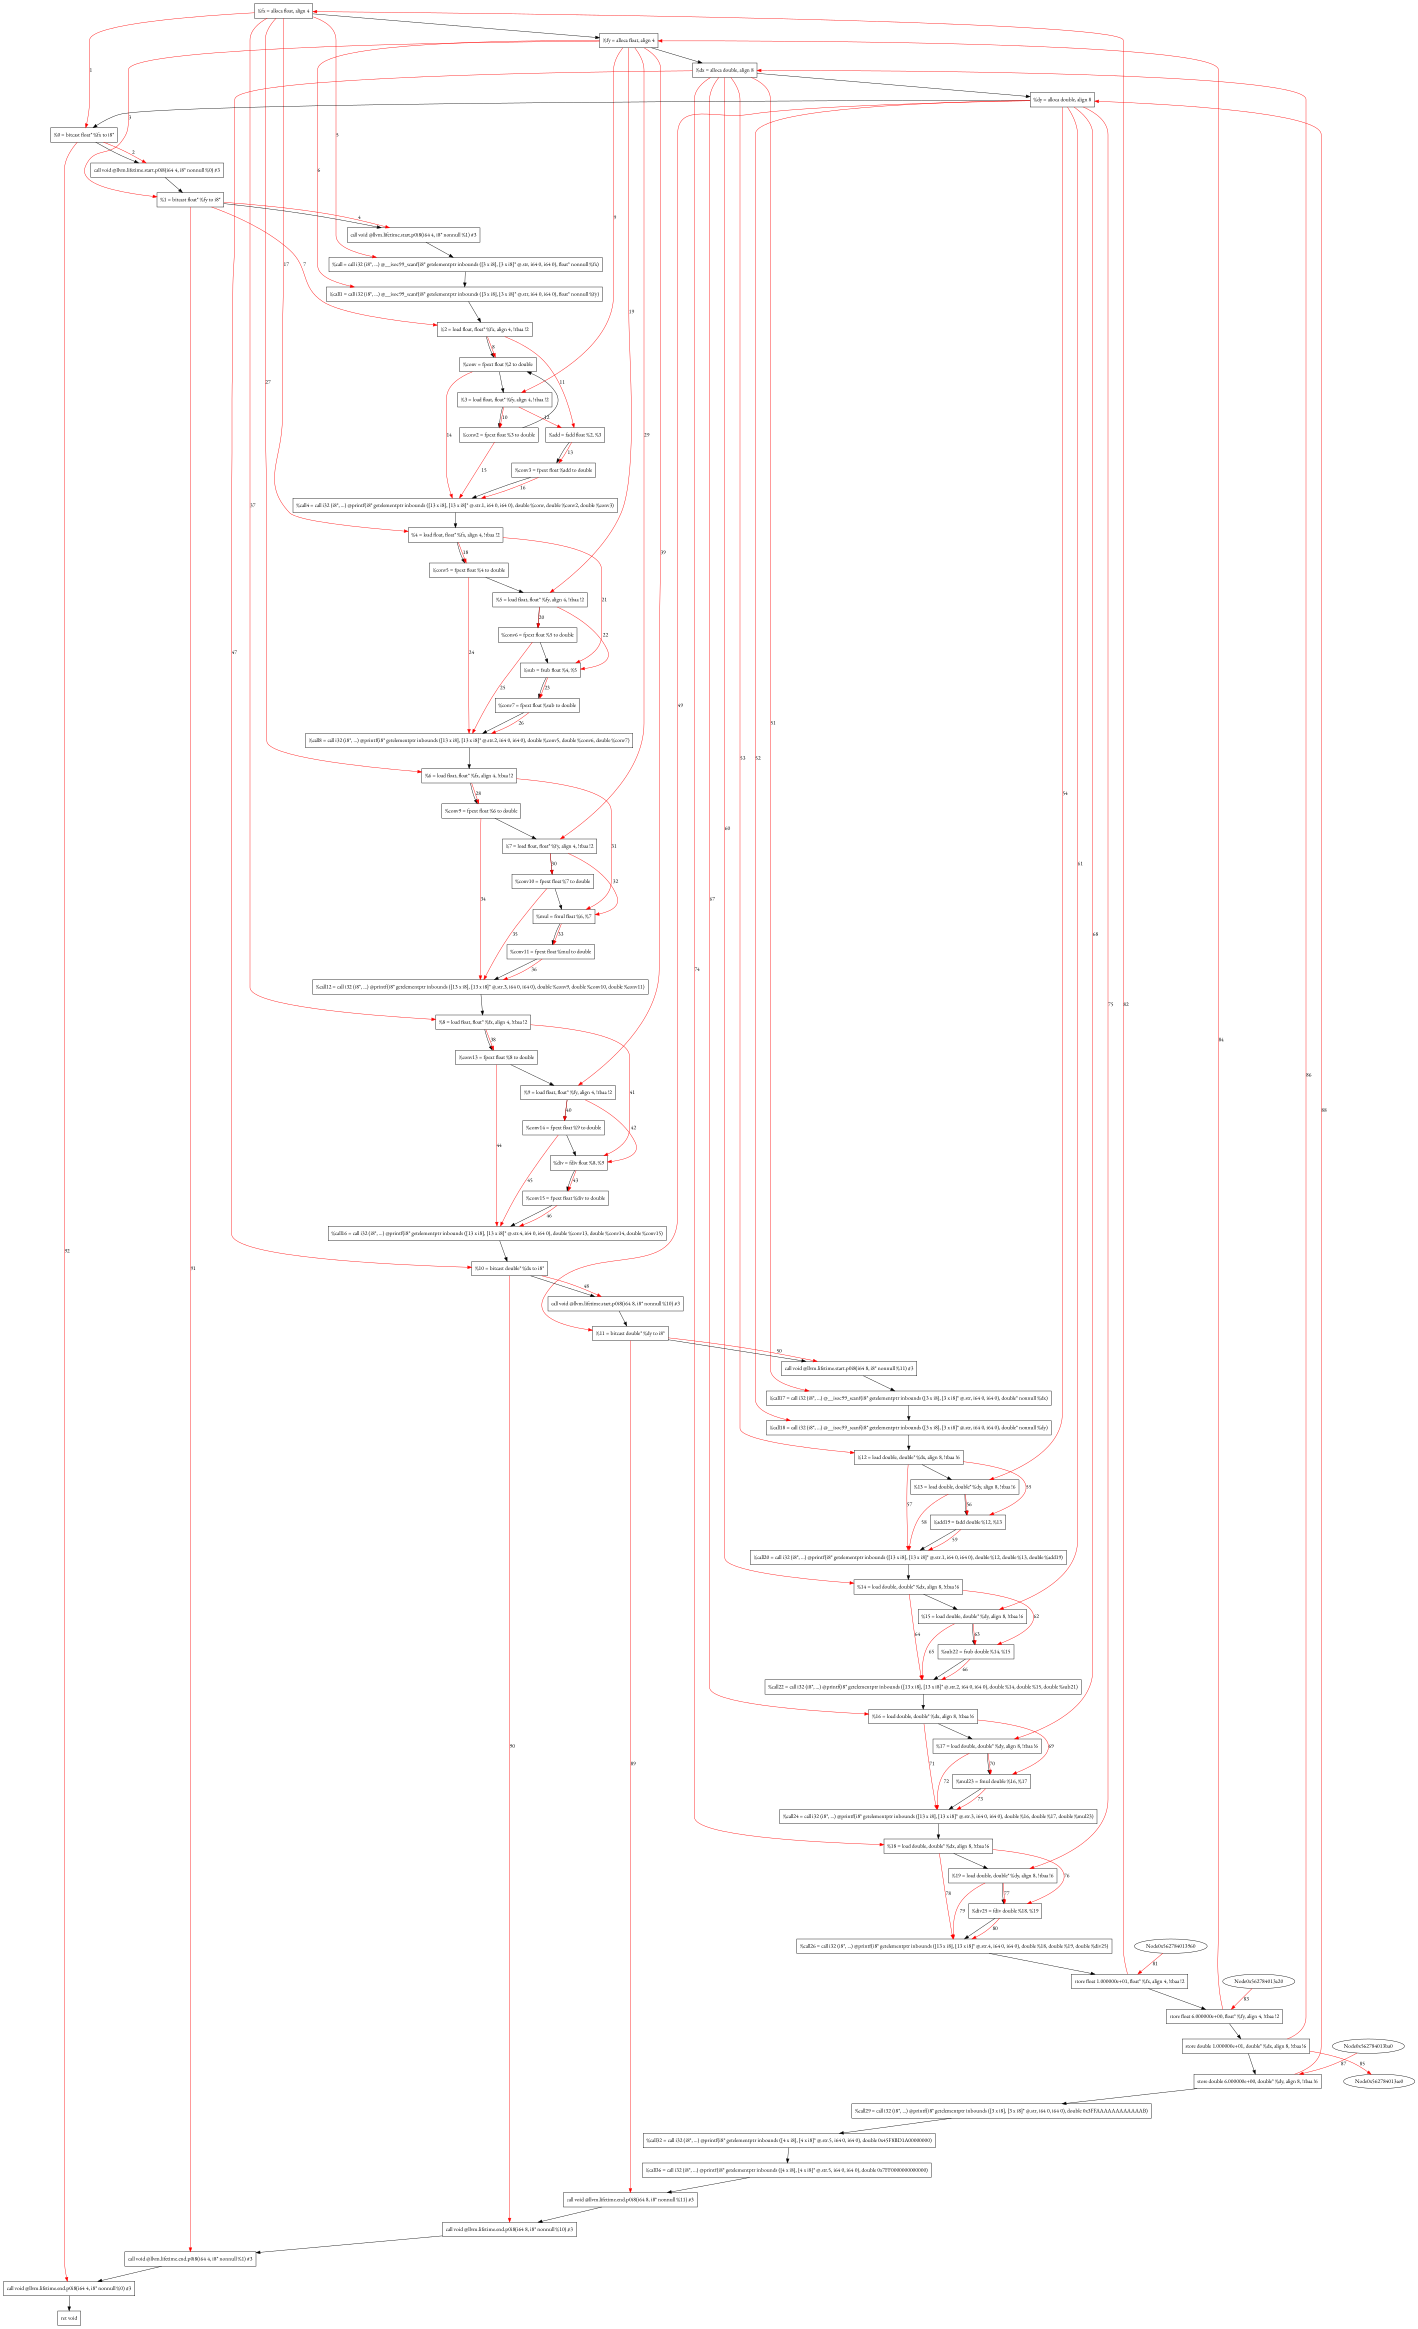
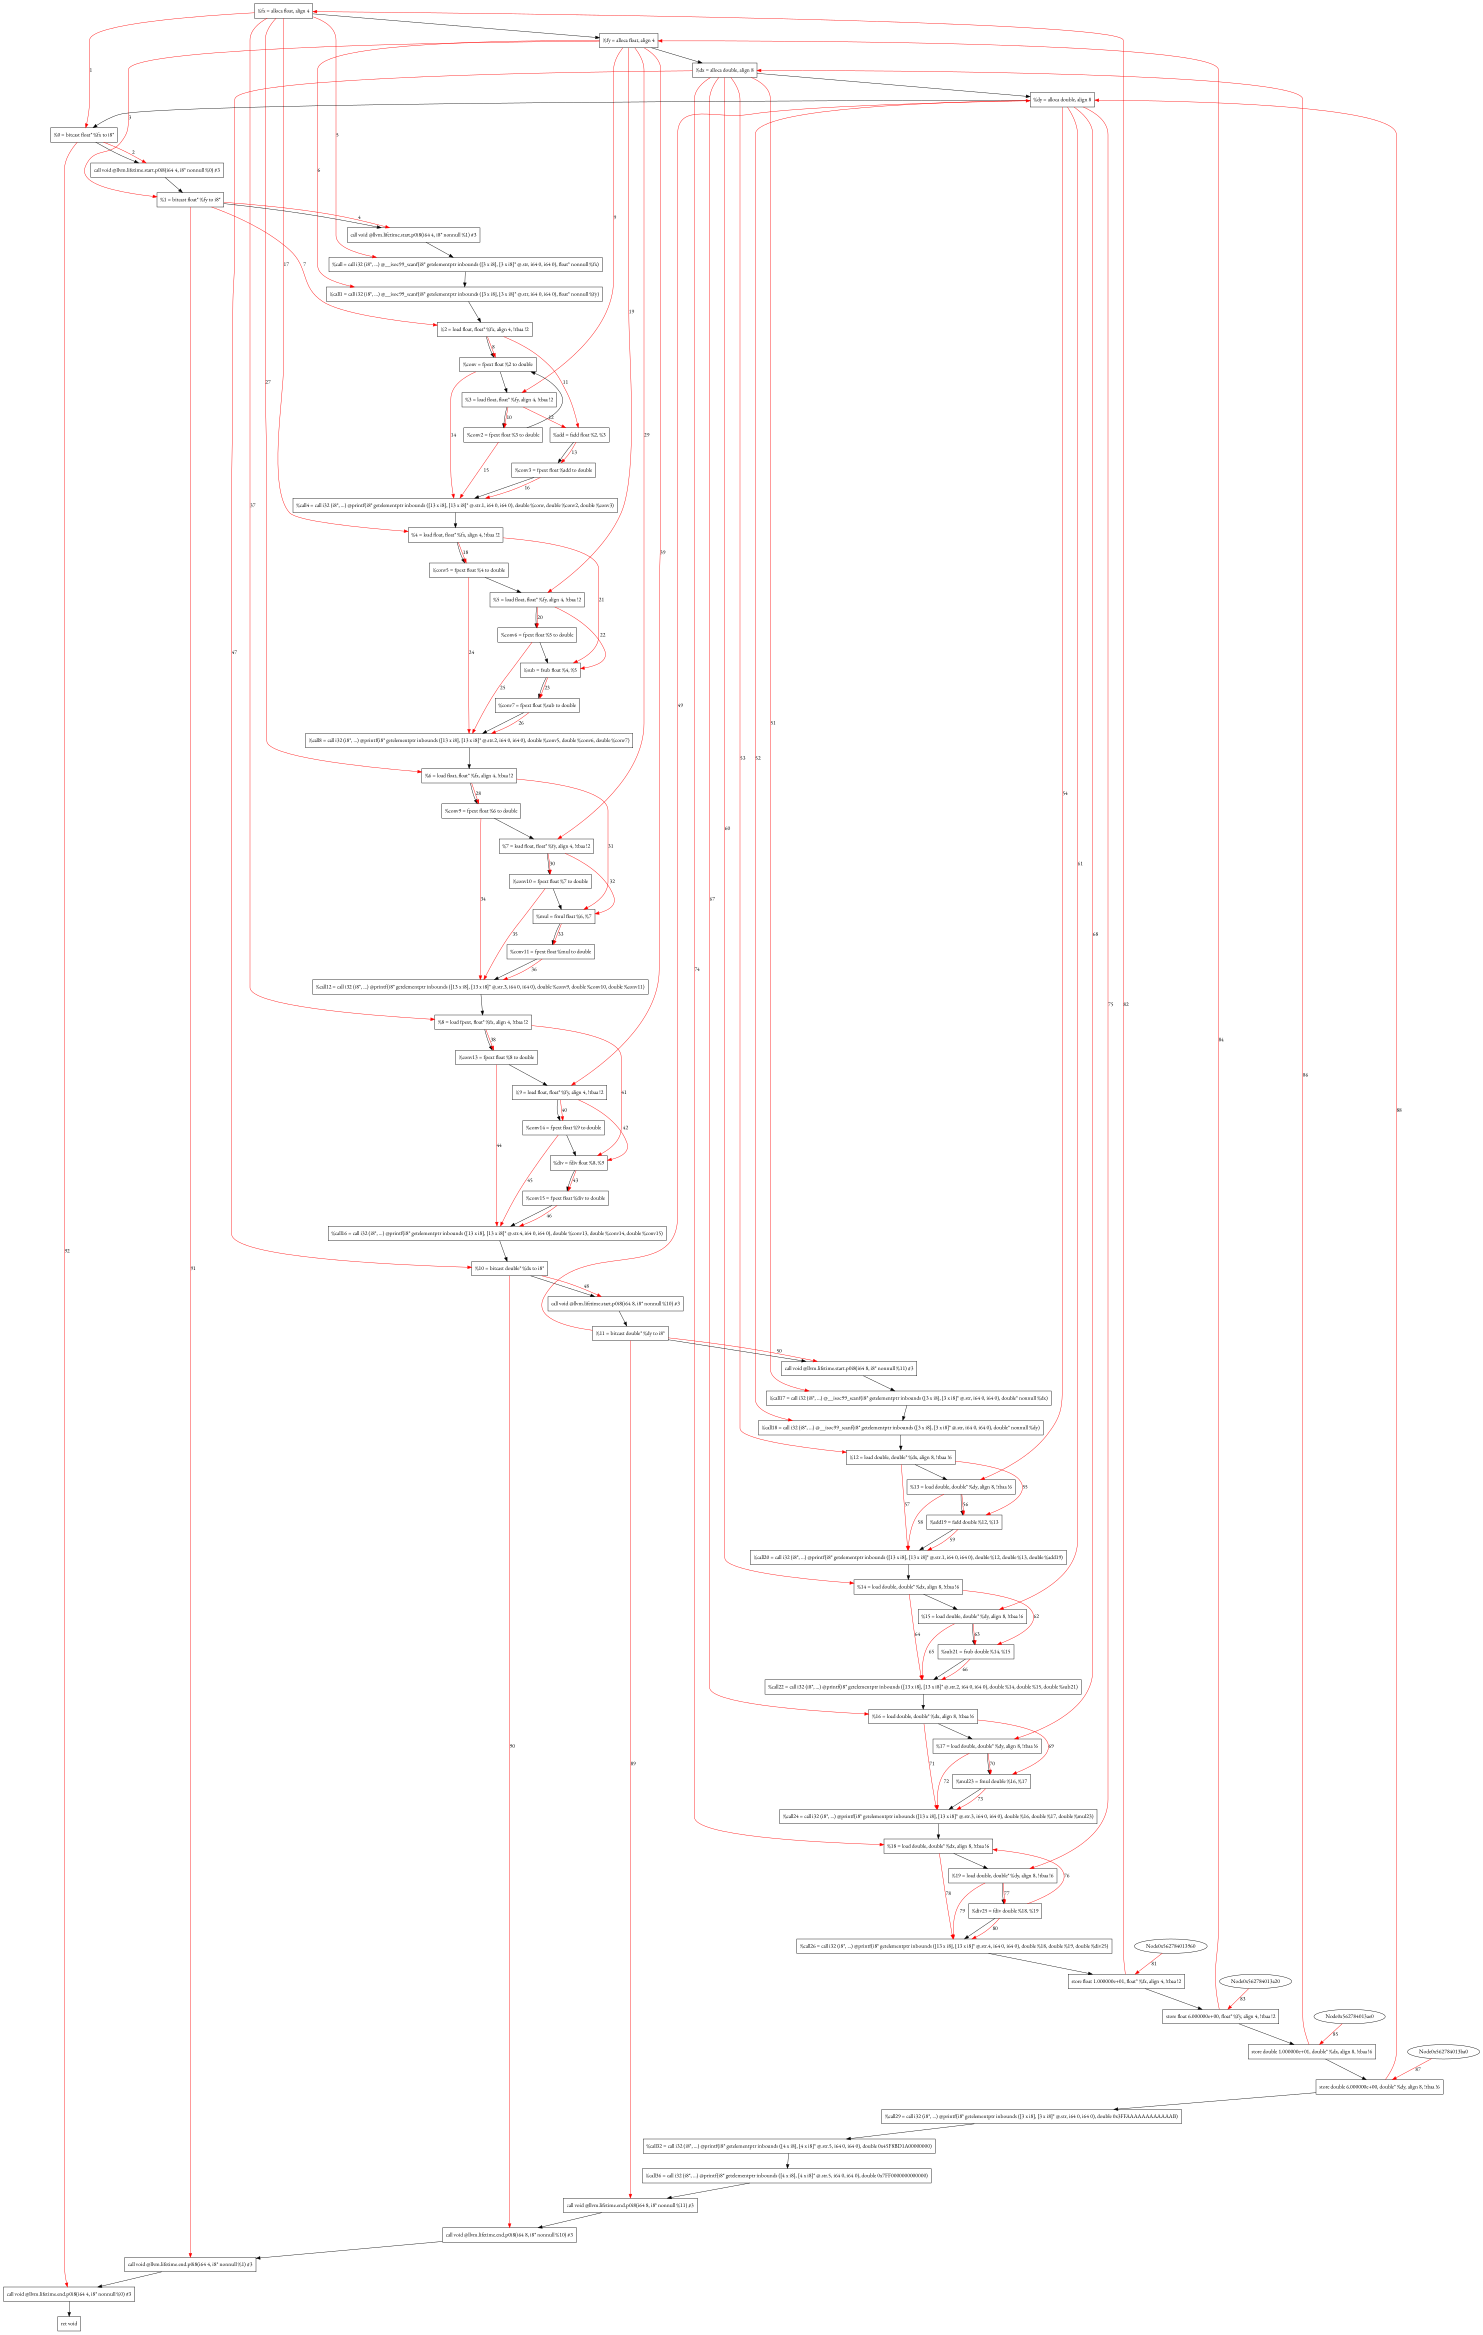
(678, 610) -> (678, 614)
(483, 1022) -> (483, 1022)
(976, 1652) -> (976, 1652)
(1053, 1863) -> (1057, 1865)
(1340, 2058) -> (1332, 2033)
